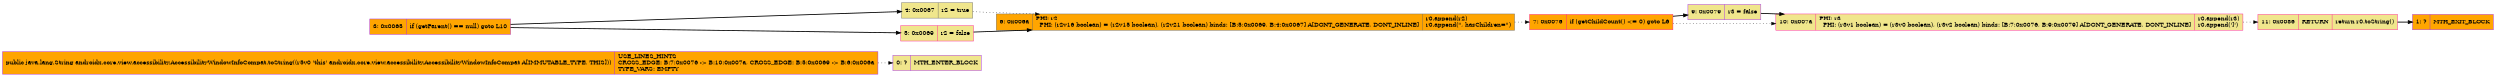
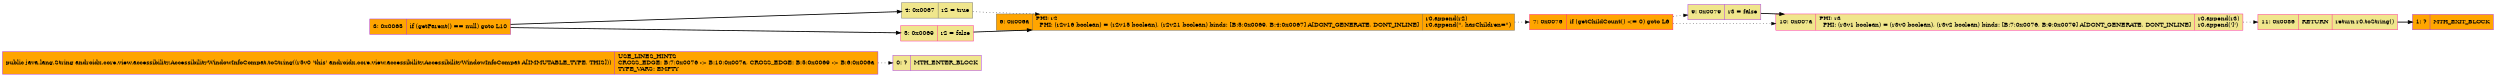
(1678, 16) -> (1678, 16)
